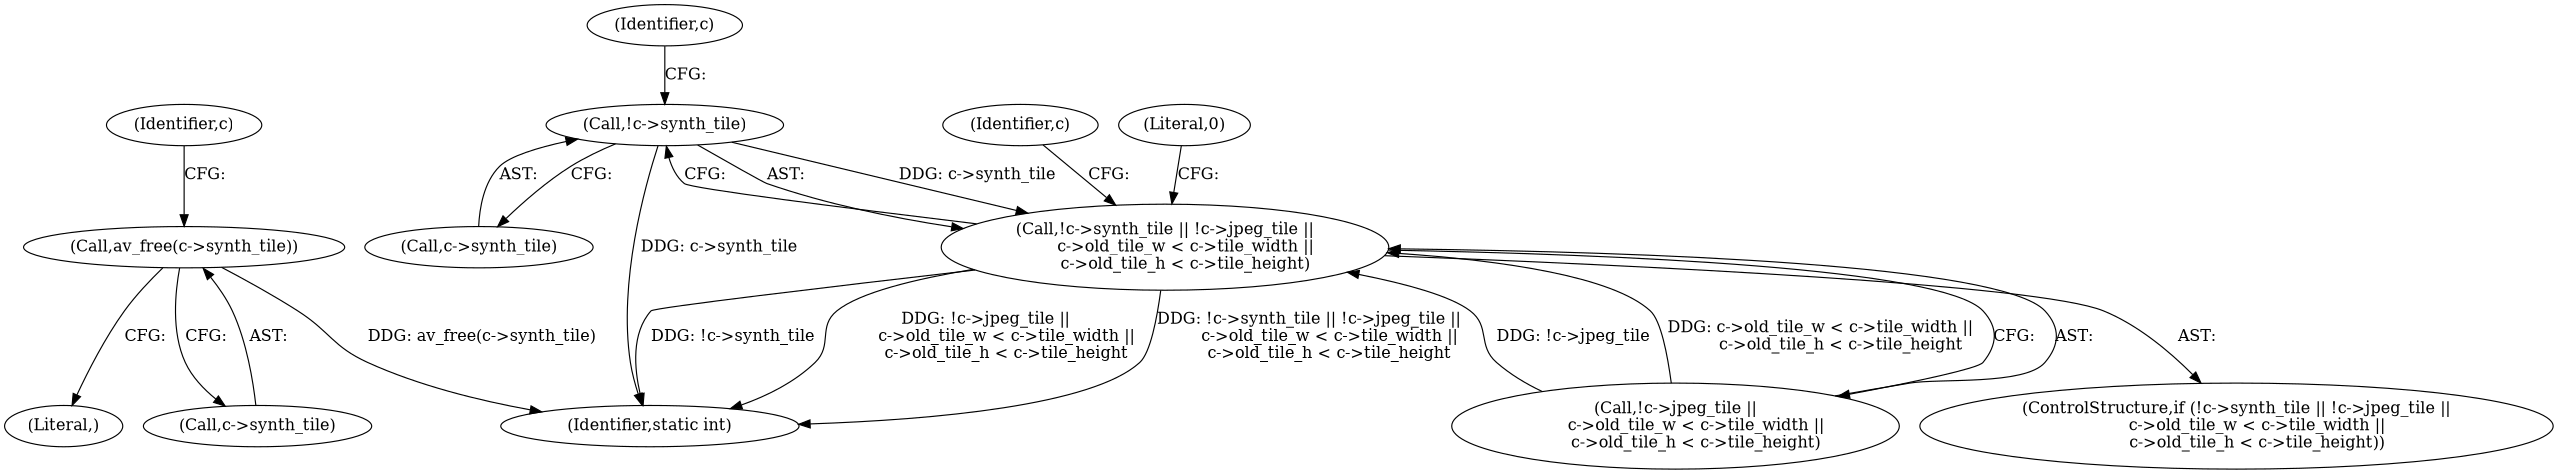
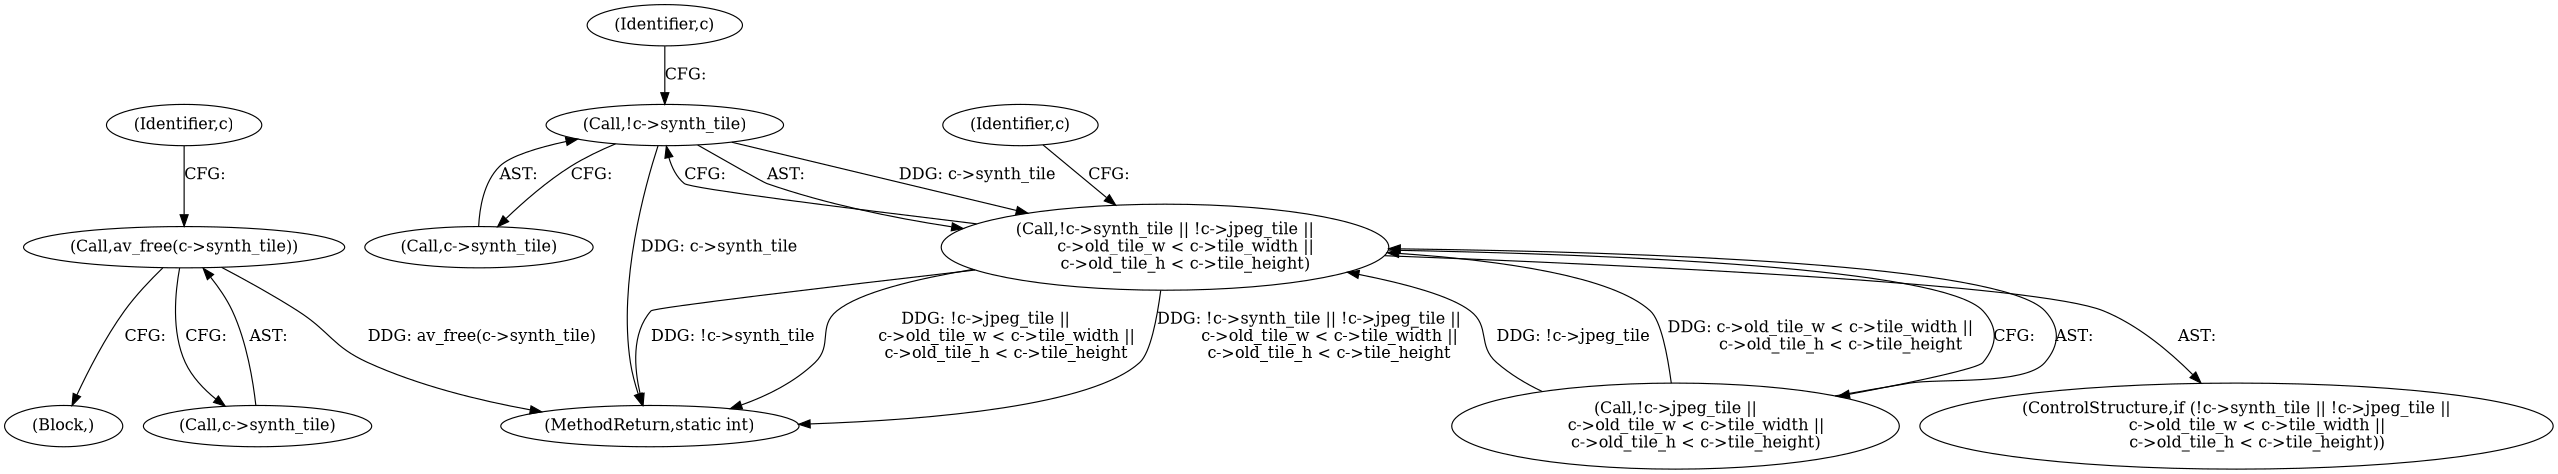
(1185, 125) -> none
(64, 426) -> (64, 426)
(650, 426) -> (650, 426)
